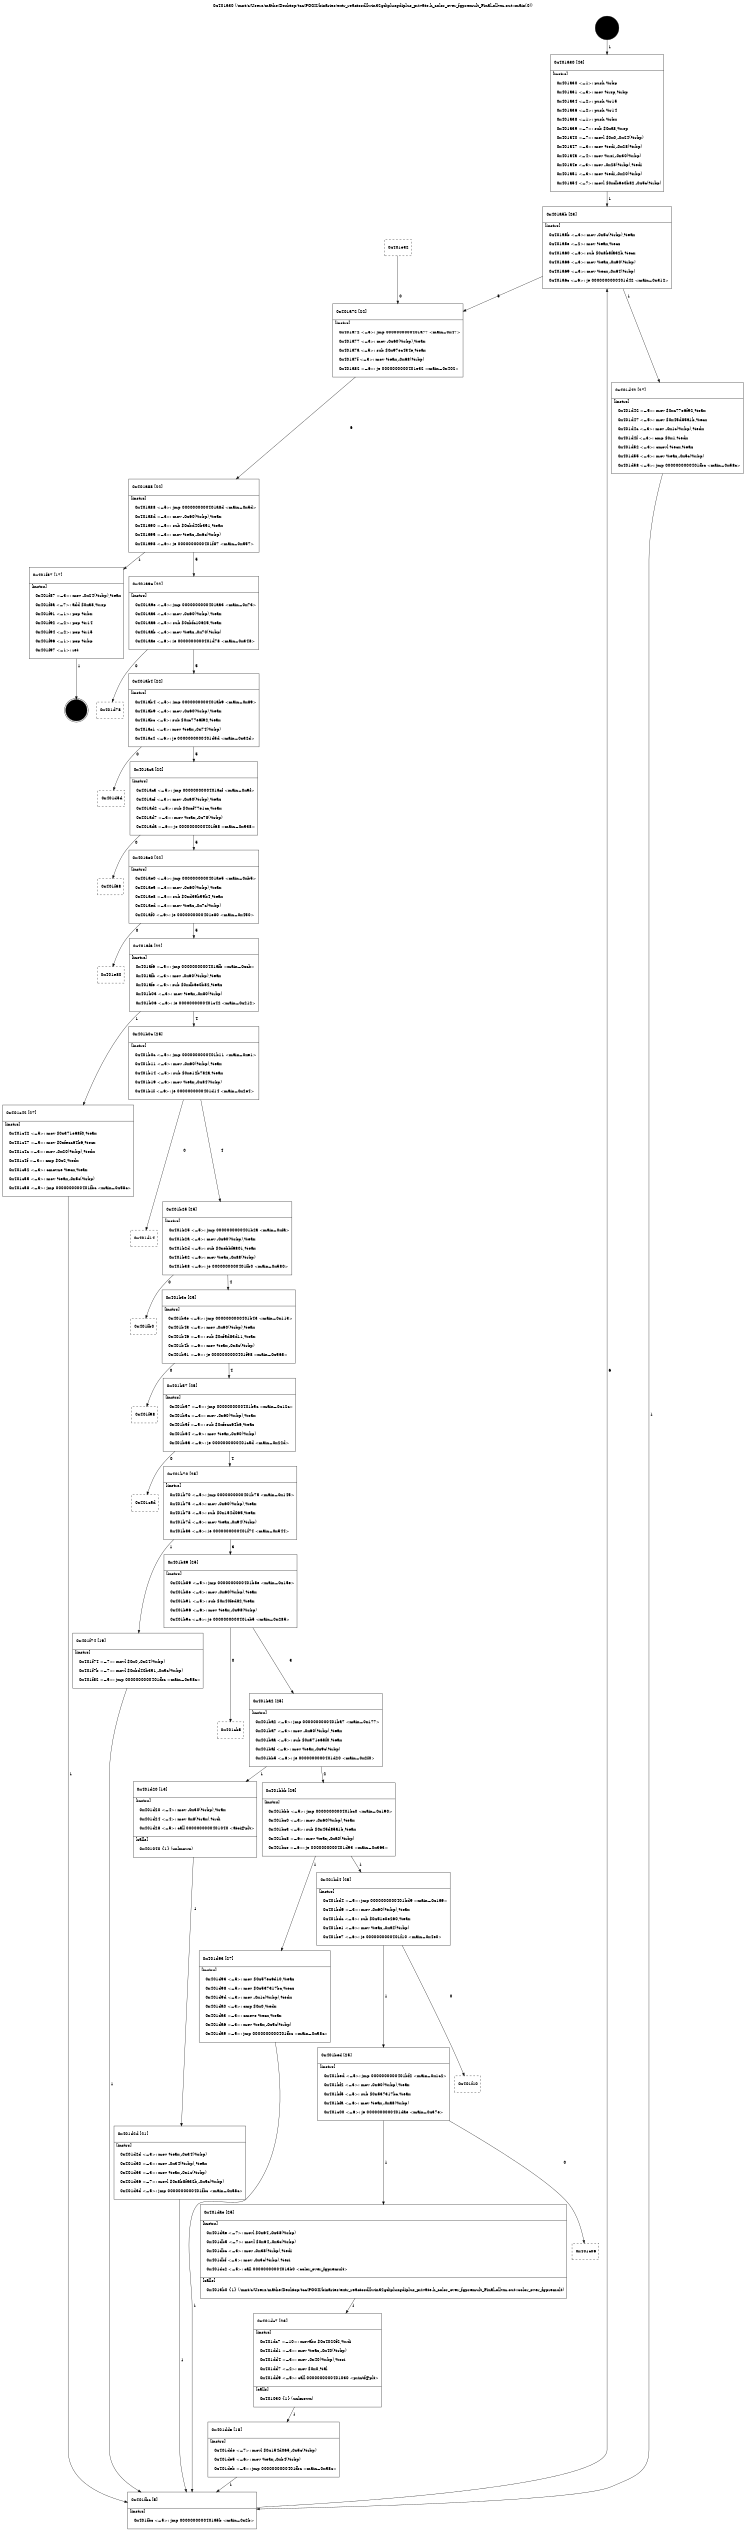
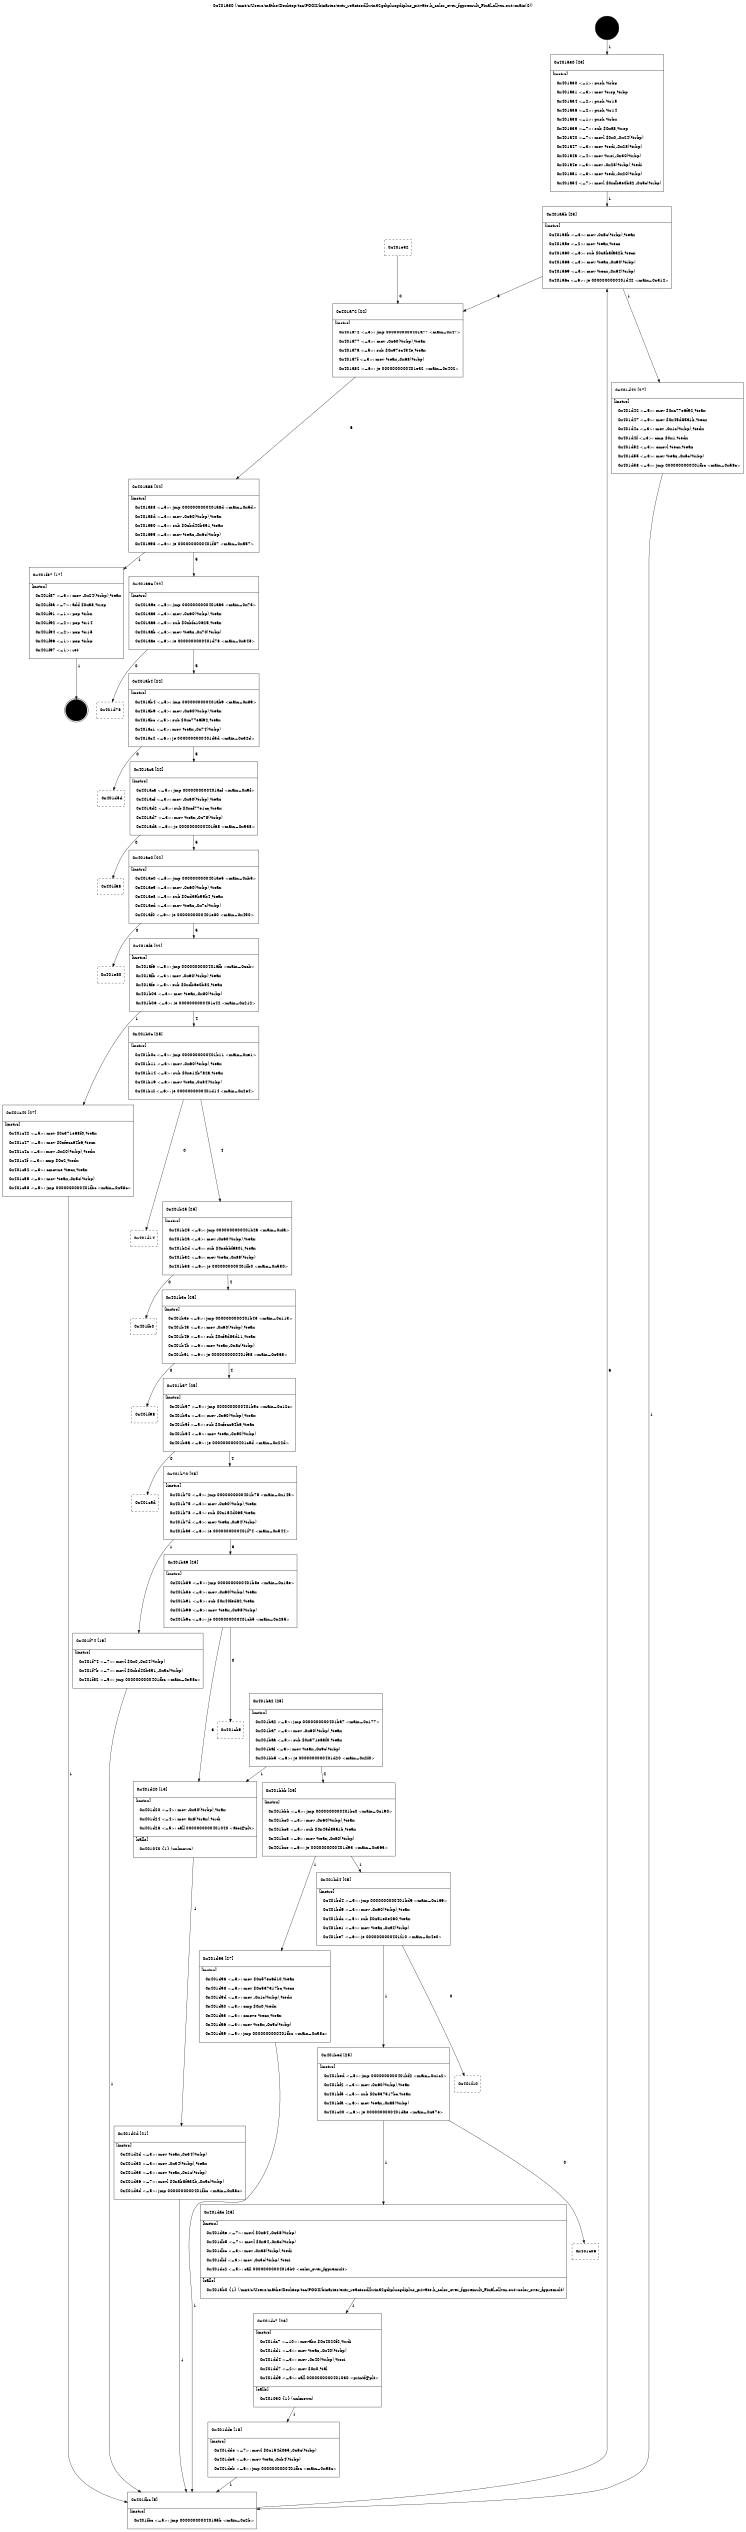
(272, 1659) -> (209, 1703)
